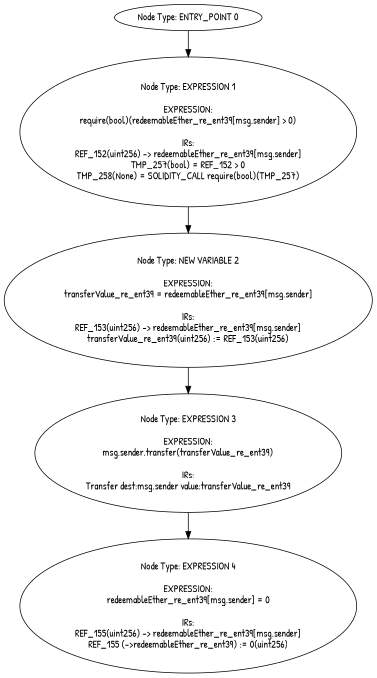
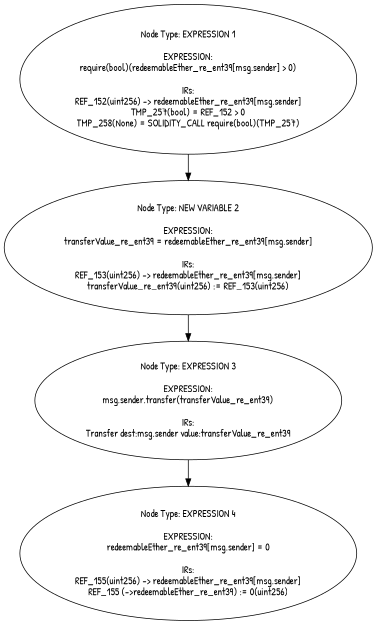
(188, 18) -> none
